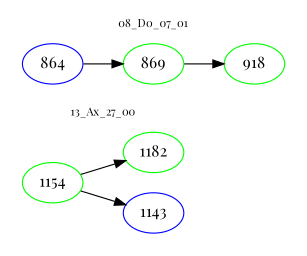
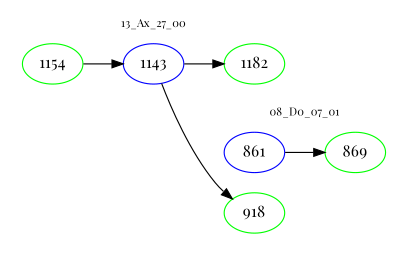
(53, 64) -> (254, 152)
(199, 64) -> (188, 140)
(98, 169) -> (199, 64)
